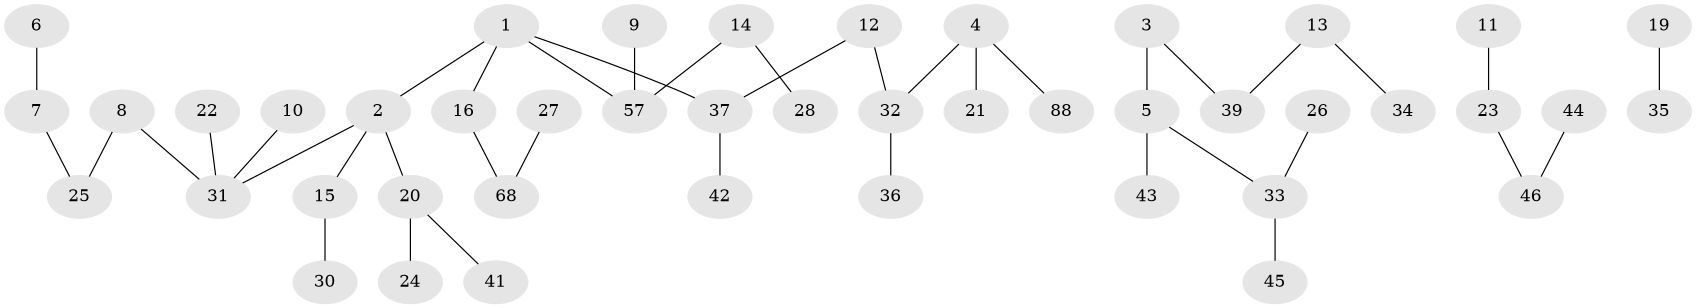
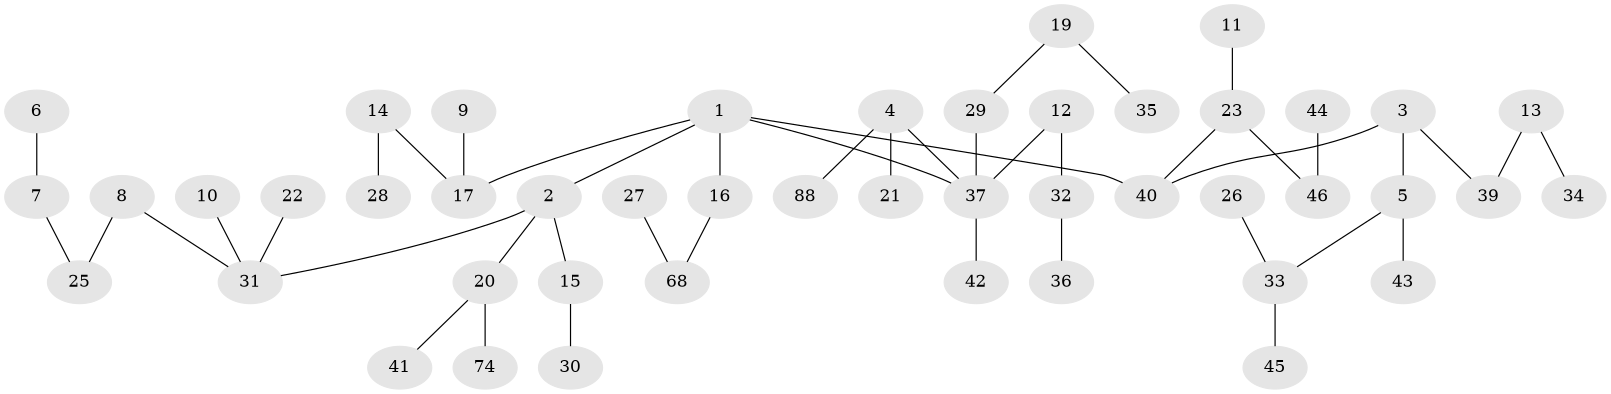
(934, 69) -> (935, 155)
(635, 111) -> (464, 197)
none -> (976, 111)
none -> (1147, 197)
(410, 282) -> (485, 368)
